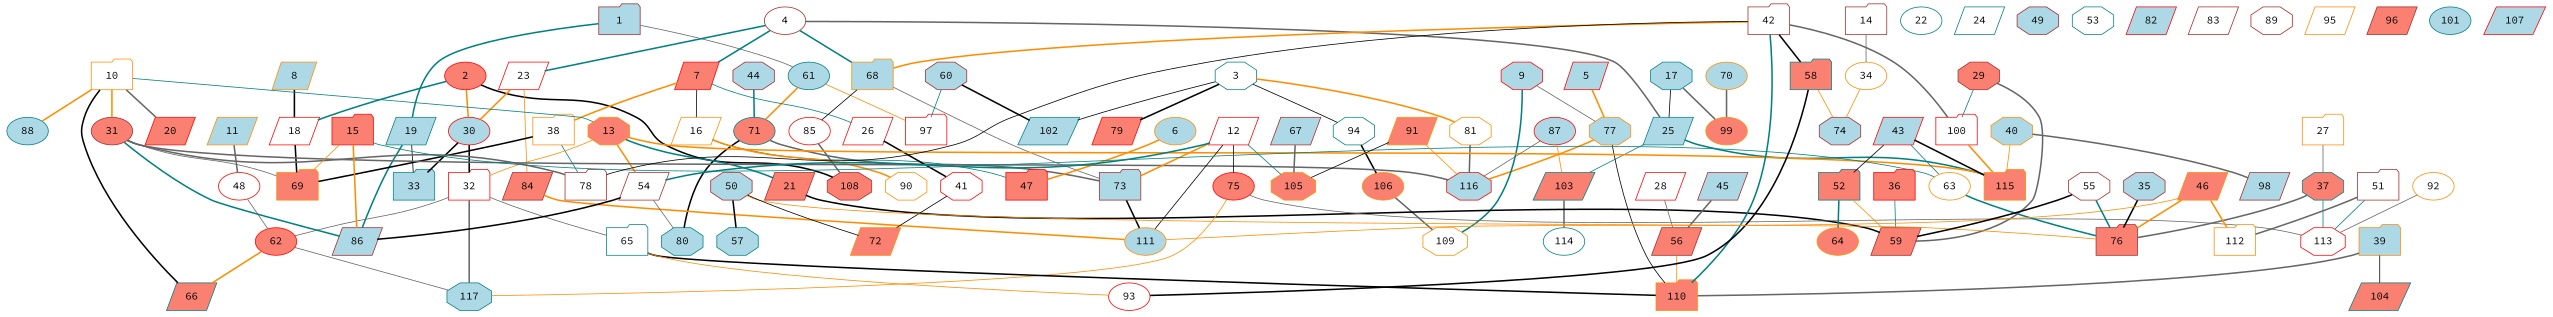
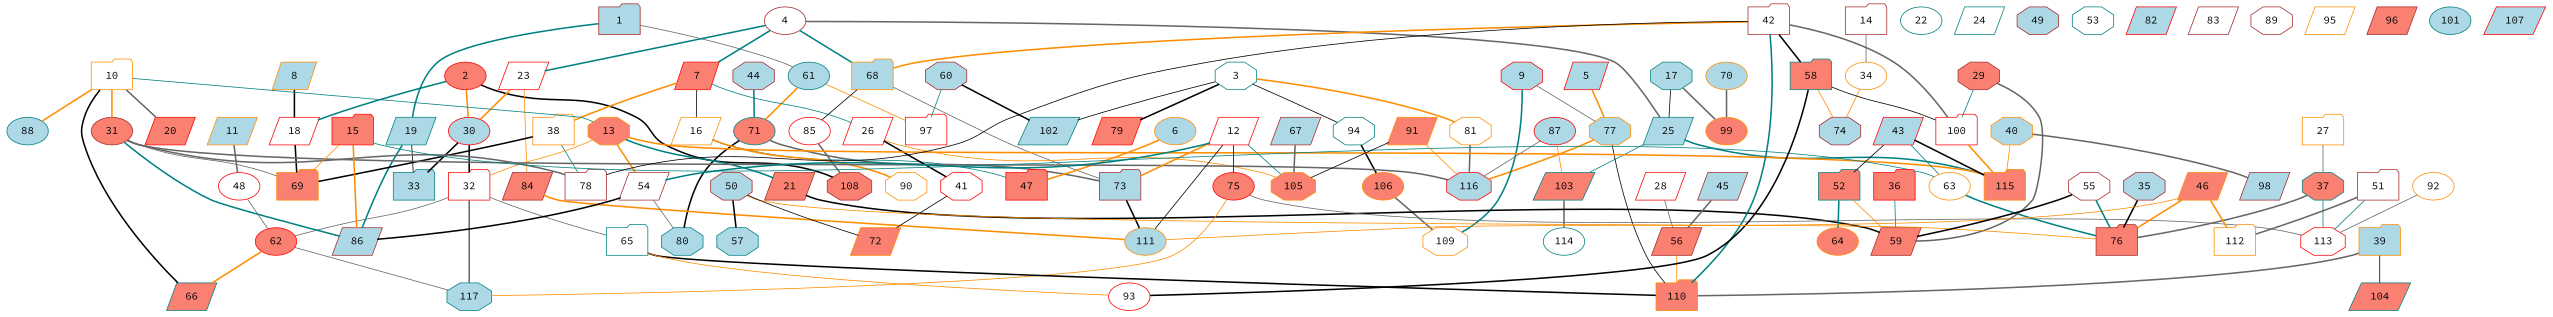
none -> (1884, 104)
none -> (991, 159)
